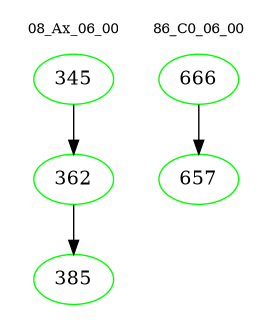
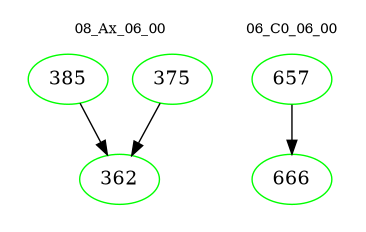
(199, 30) -> (292, 30)
(74, 79) -> (172, 79)
(199, 122) -> (292, 122)
(74, 223) -> (90, 123)
